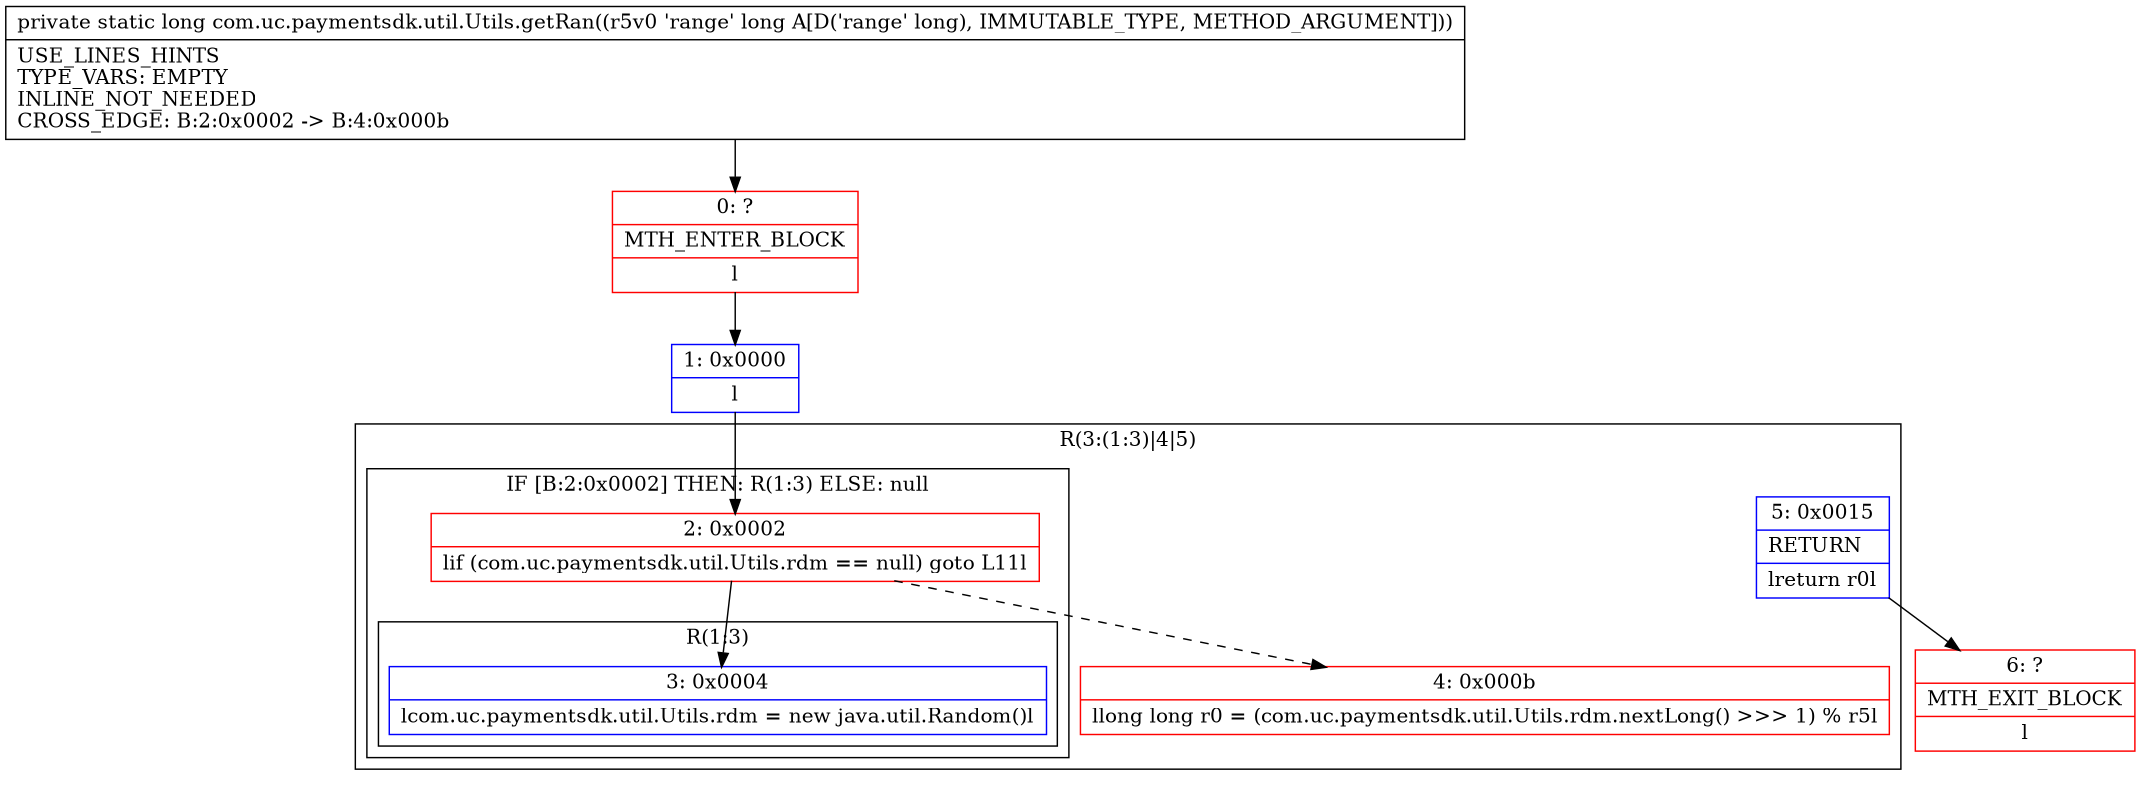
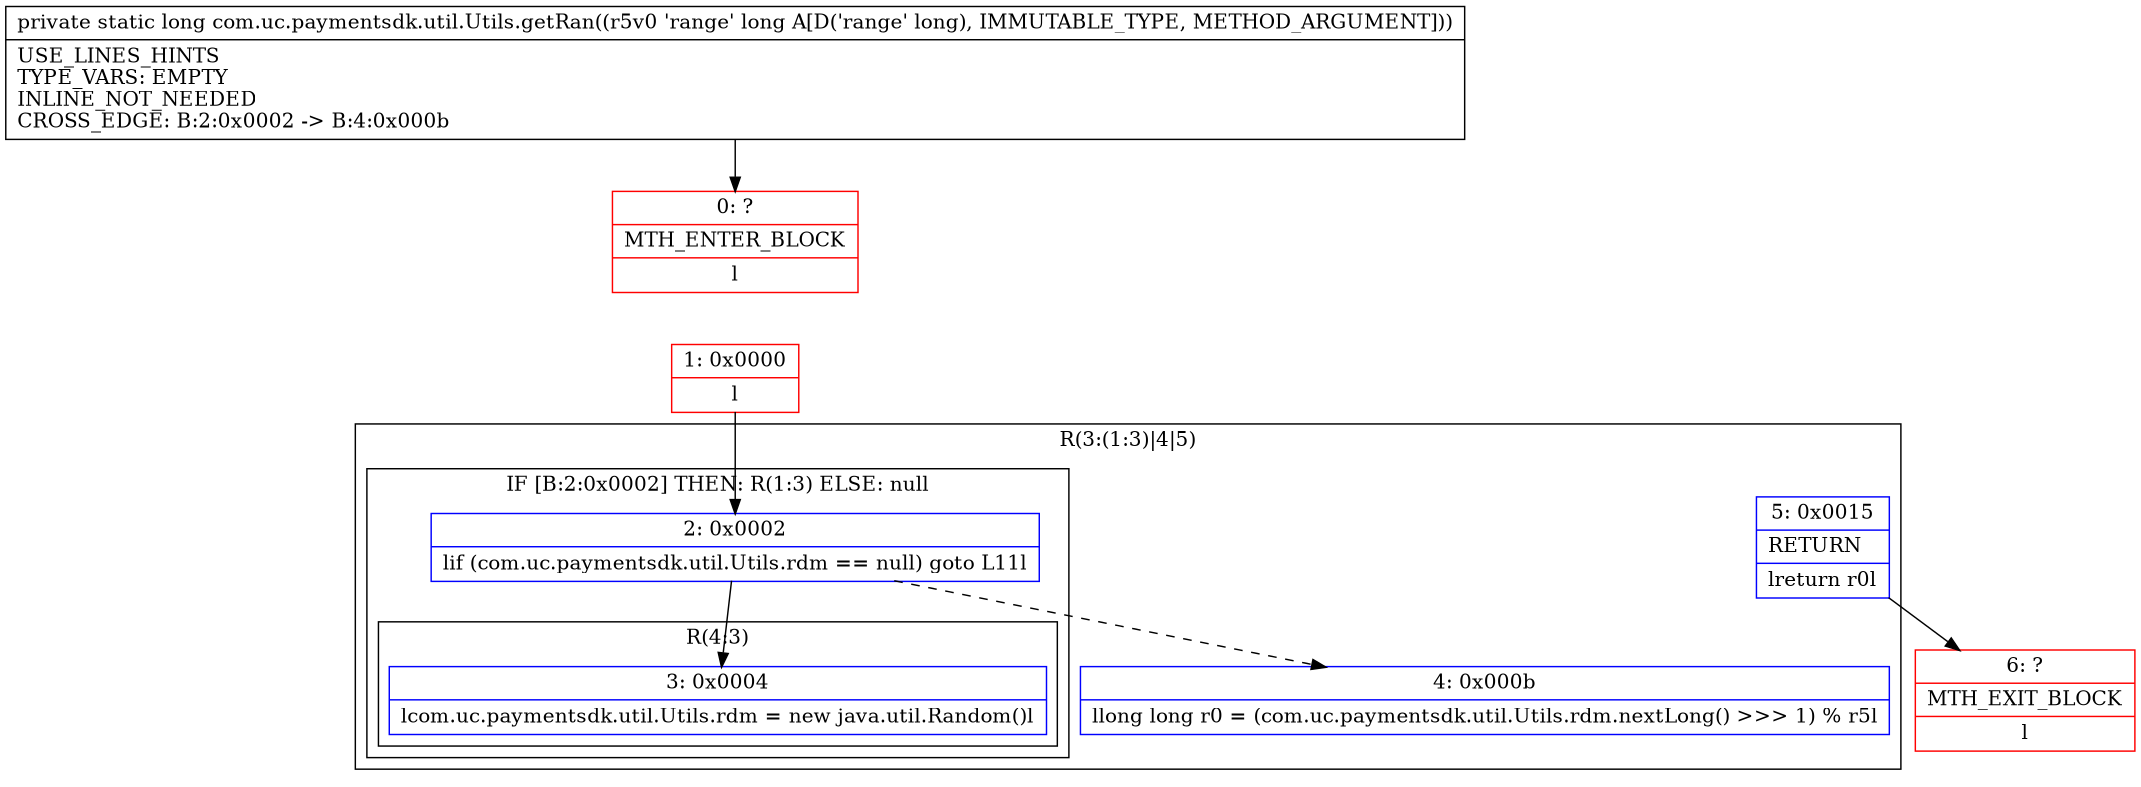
(735, 311) -> none
(735, 378) -> (735, 378)
(735, 547) -> (735, 547)
(718, 638) -> (718, 638)
(1485, 701) -> (1485, 701)
